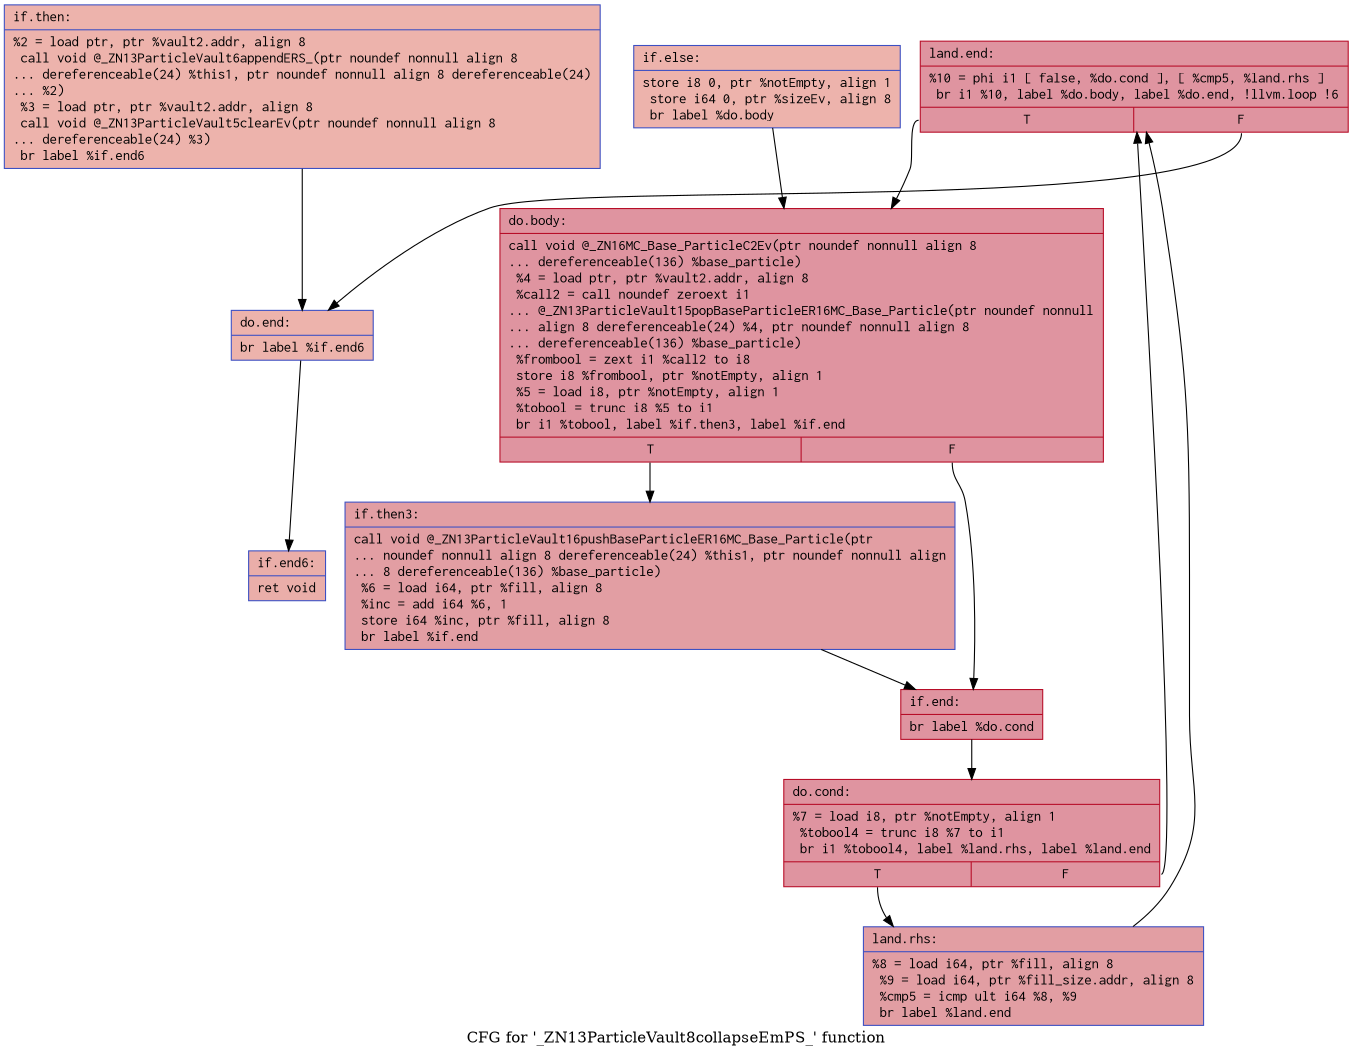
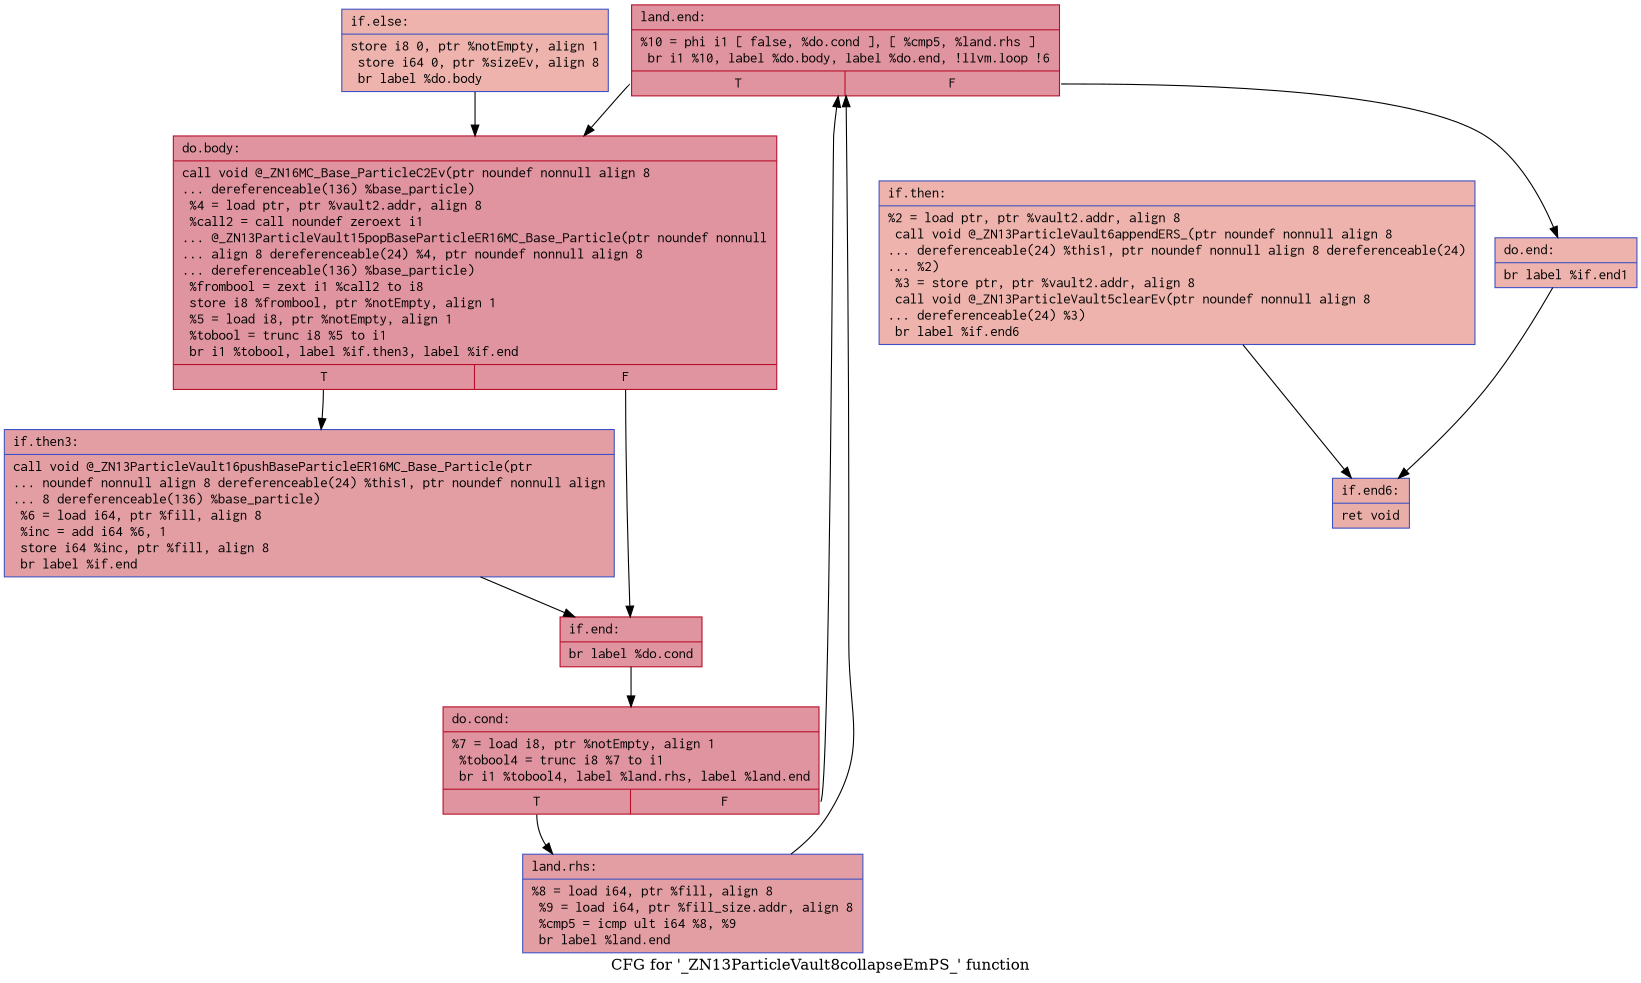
(163, 107) -> (1042, 283)
(302, 234) -> (1294, 407)
(302, 347) -> (1566, 275)
